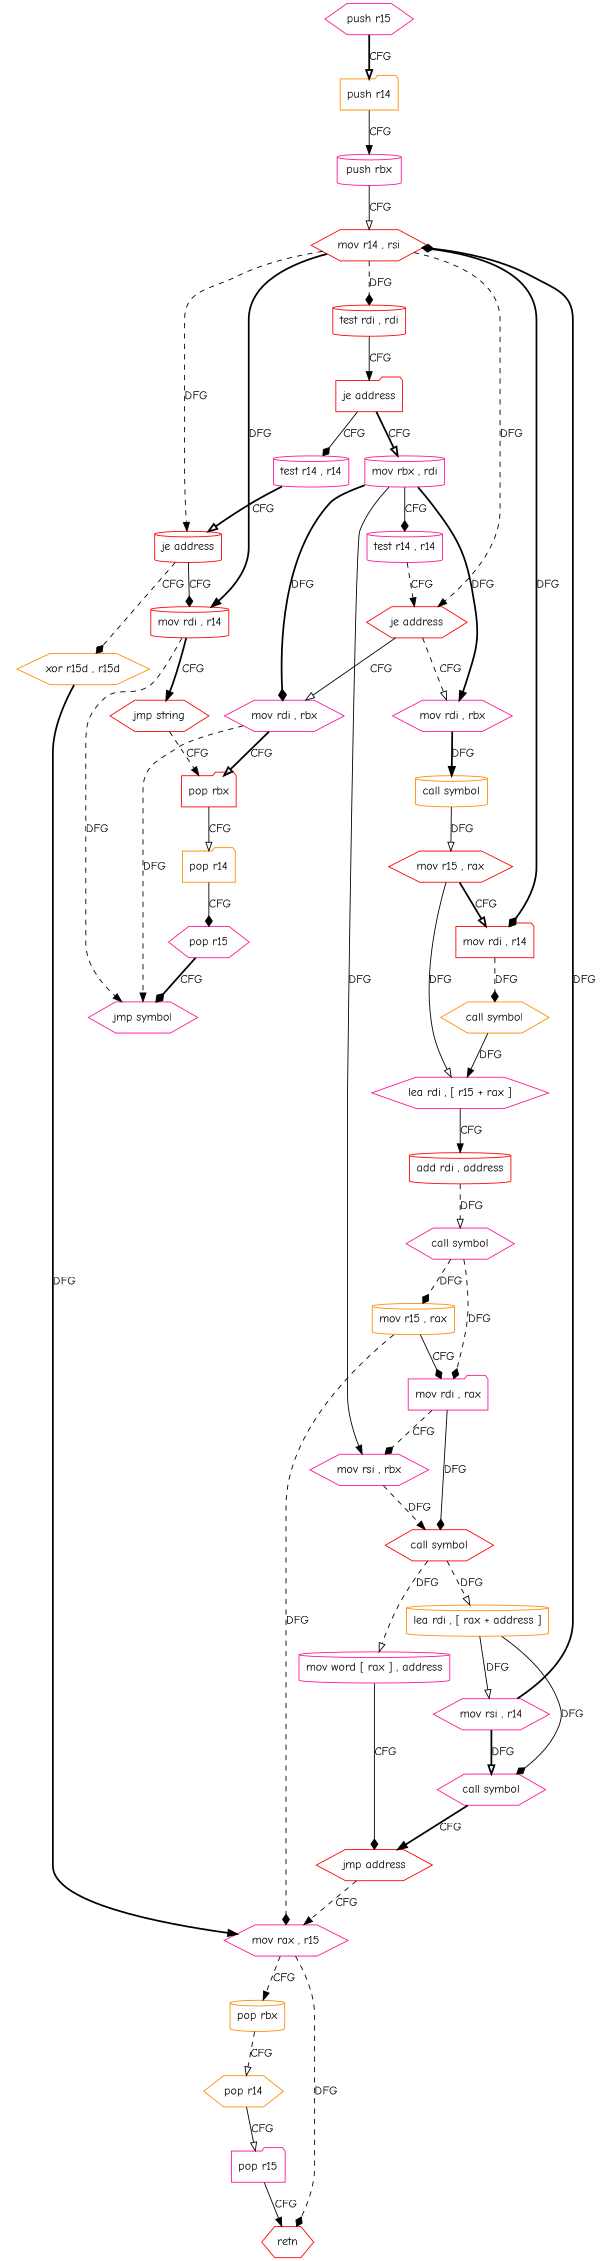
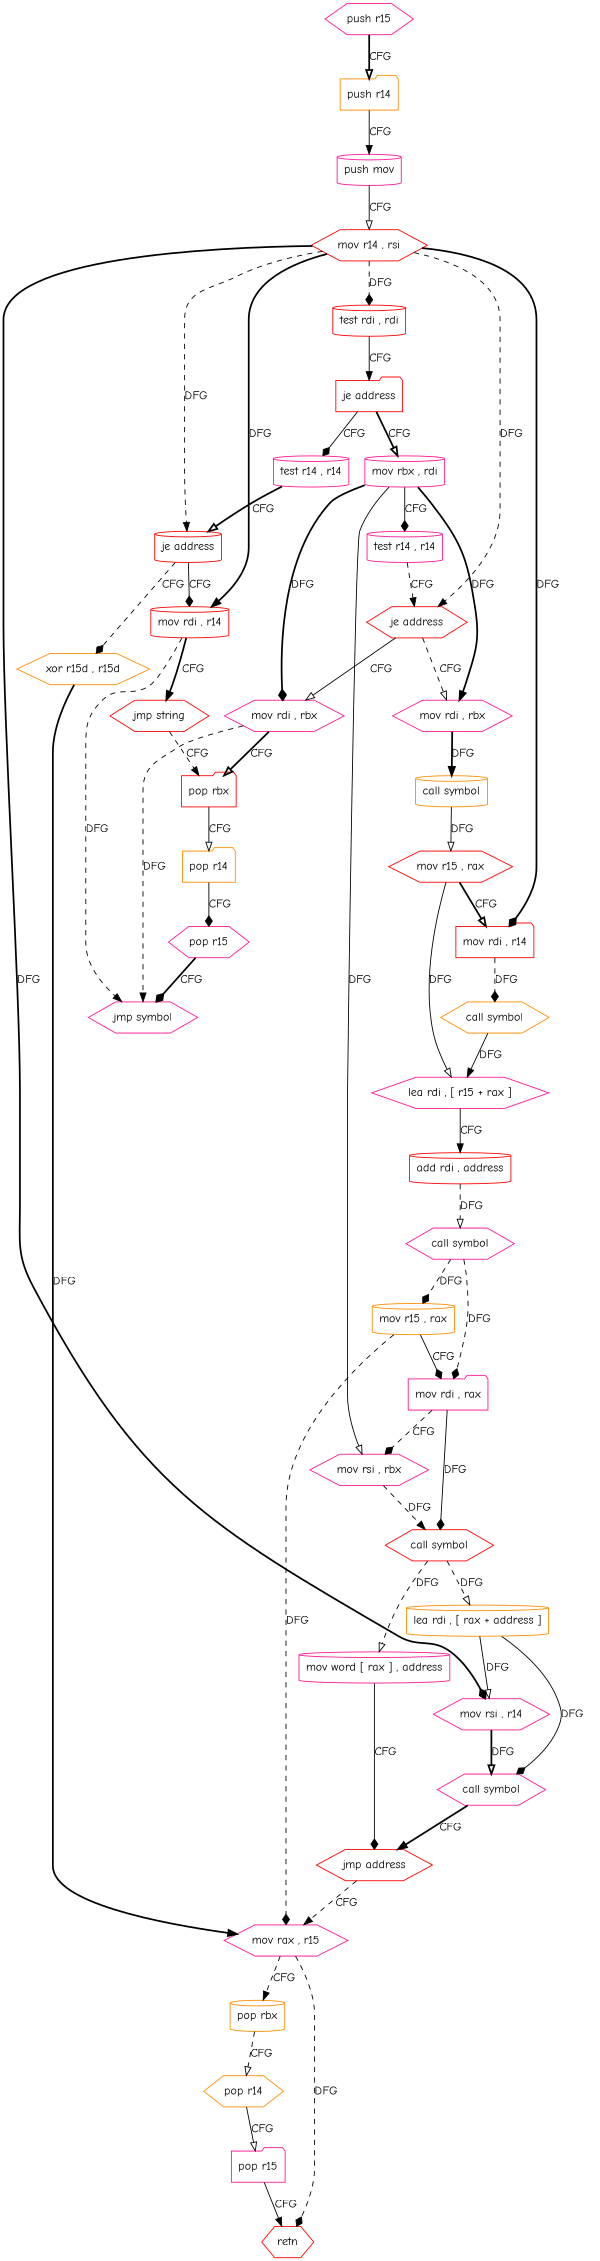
(369, 170) -> (369, 170)
(573, 936) -> (16, 948)
(349, 963) -> (349, 963)
